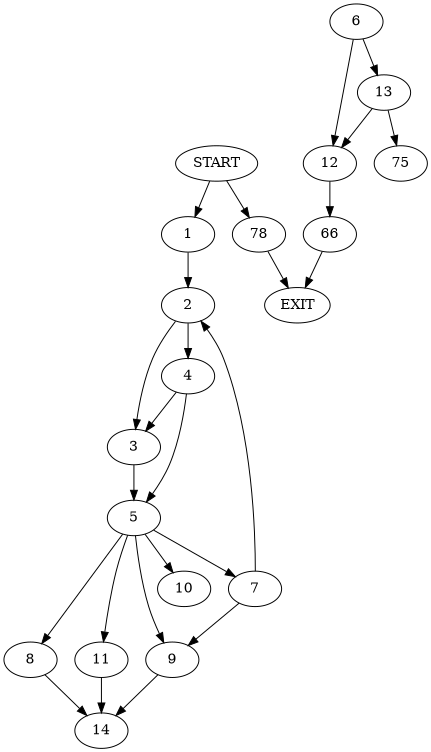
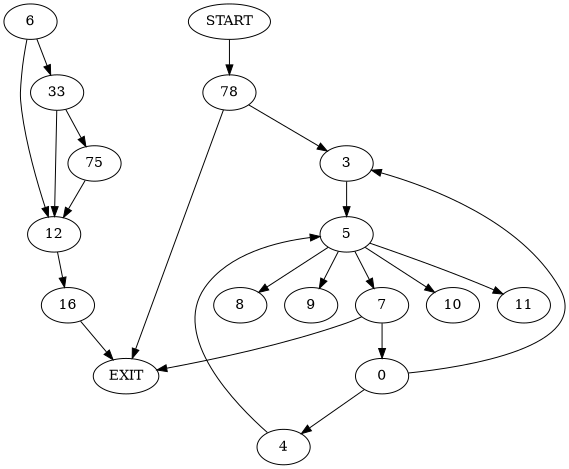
(384, 93) -> (57, 93)
none -> (77, 195)
(188, 234) -> none
(330, 234) -> (68, 305)
(188, 305) -> (382, 376)
(164, 408) -> (284, 125)
(218, 621) -> (266, 347)
(101, 731) -> none
